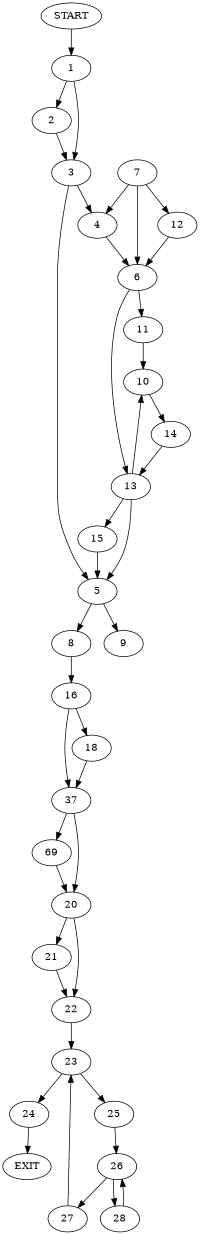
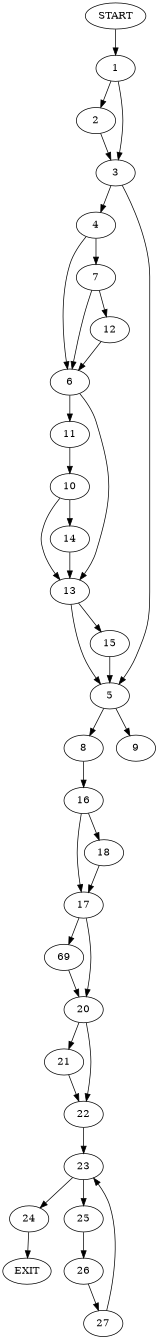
(120, 196) -> (96, 248)
(137, 438) -> (41, 535)
(71, 800) -> (84, 905)
(120, 1219) -> none
